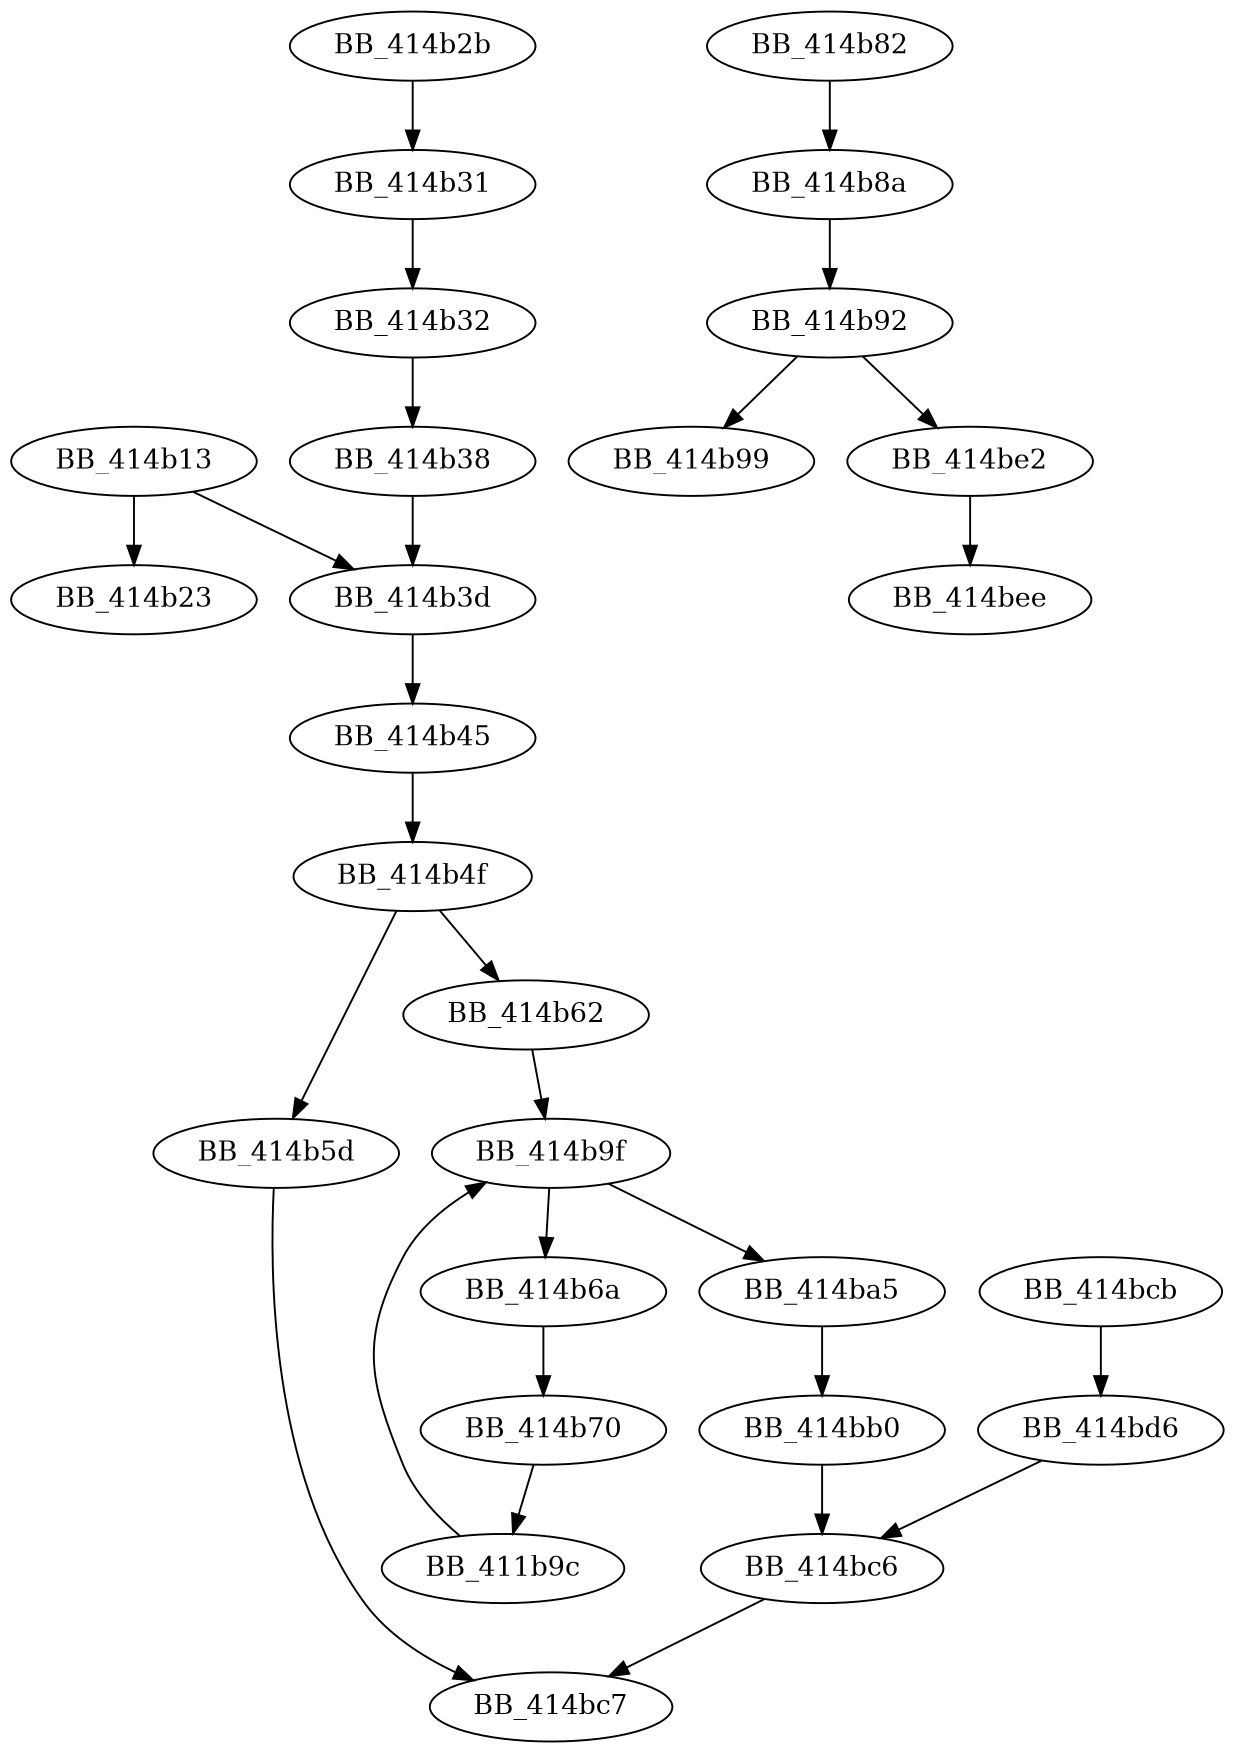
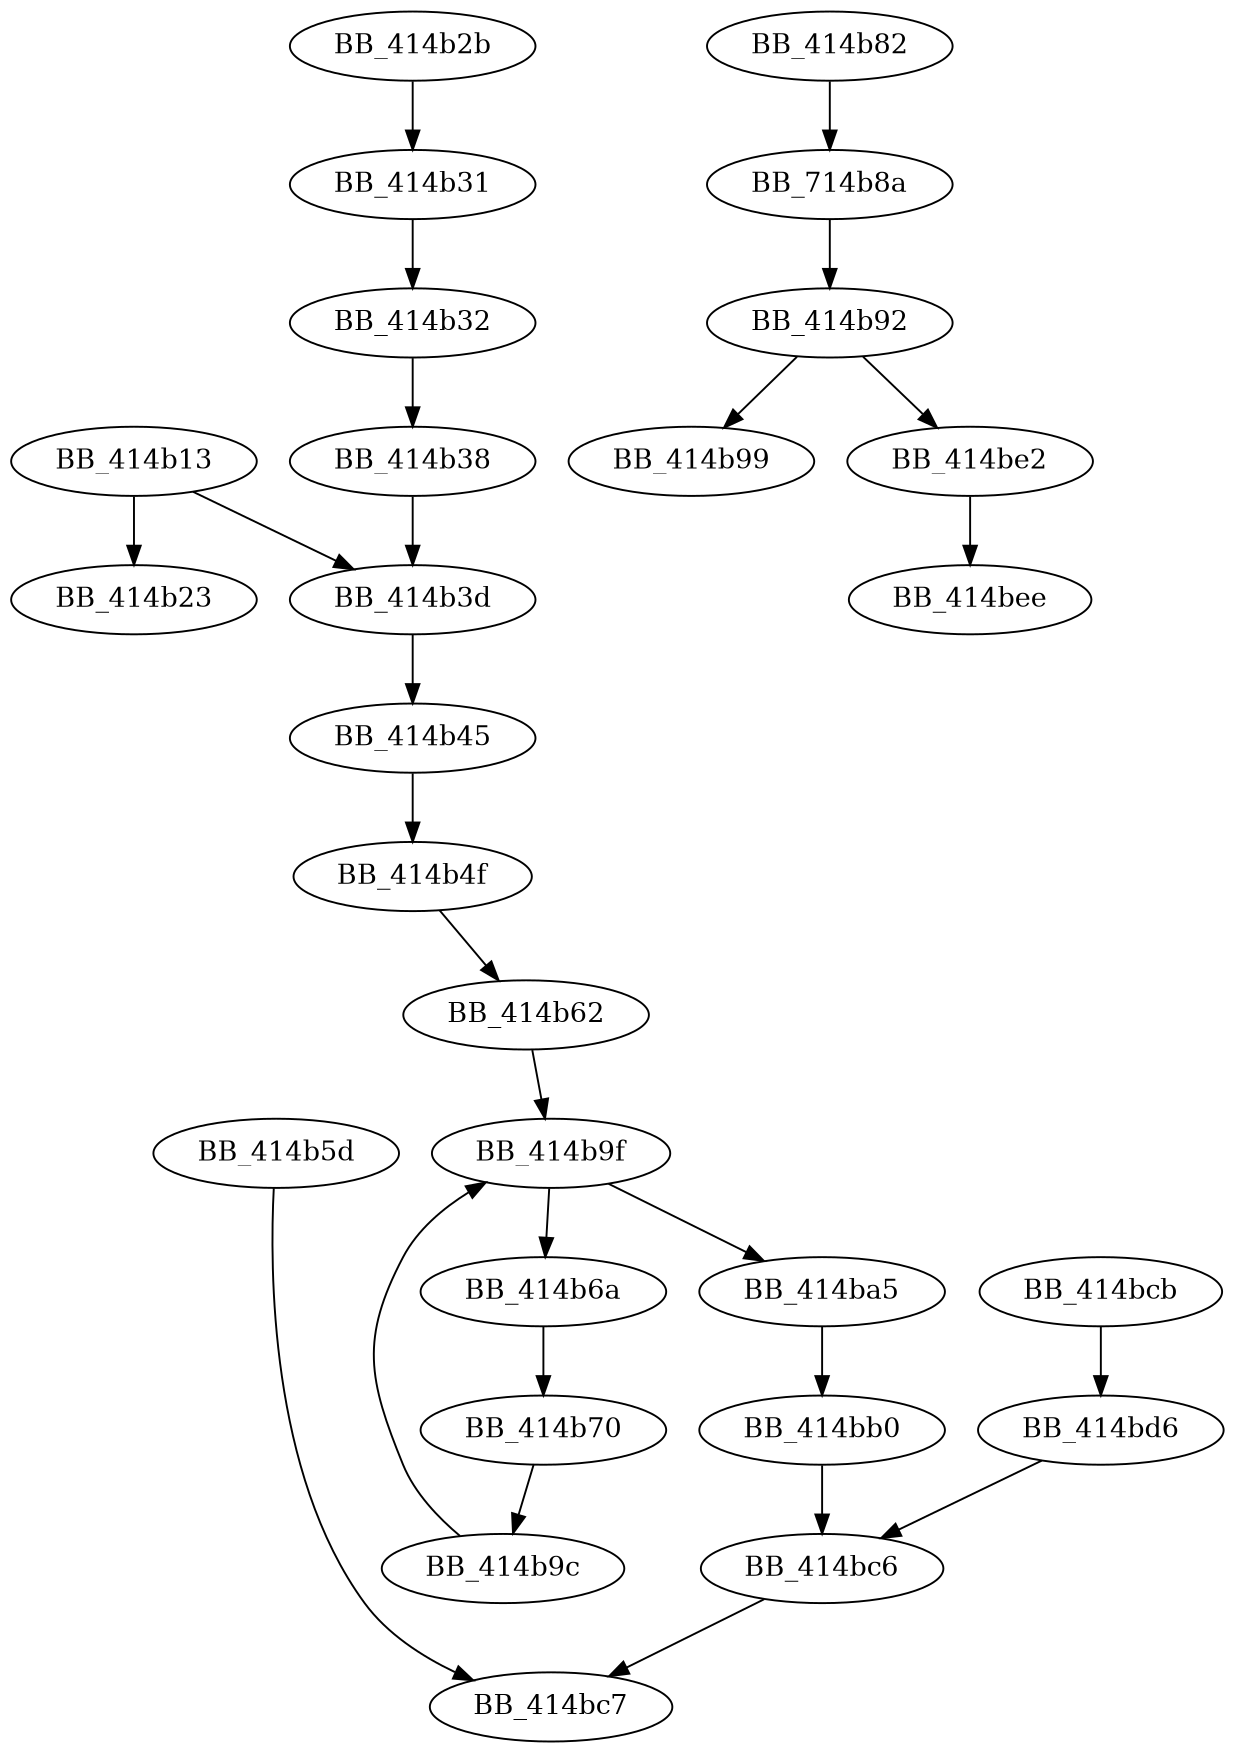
(830, 185) -> (830, 185)
(349, 1006) -> none
(503, 1569) -> (503, 1569)
